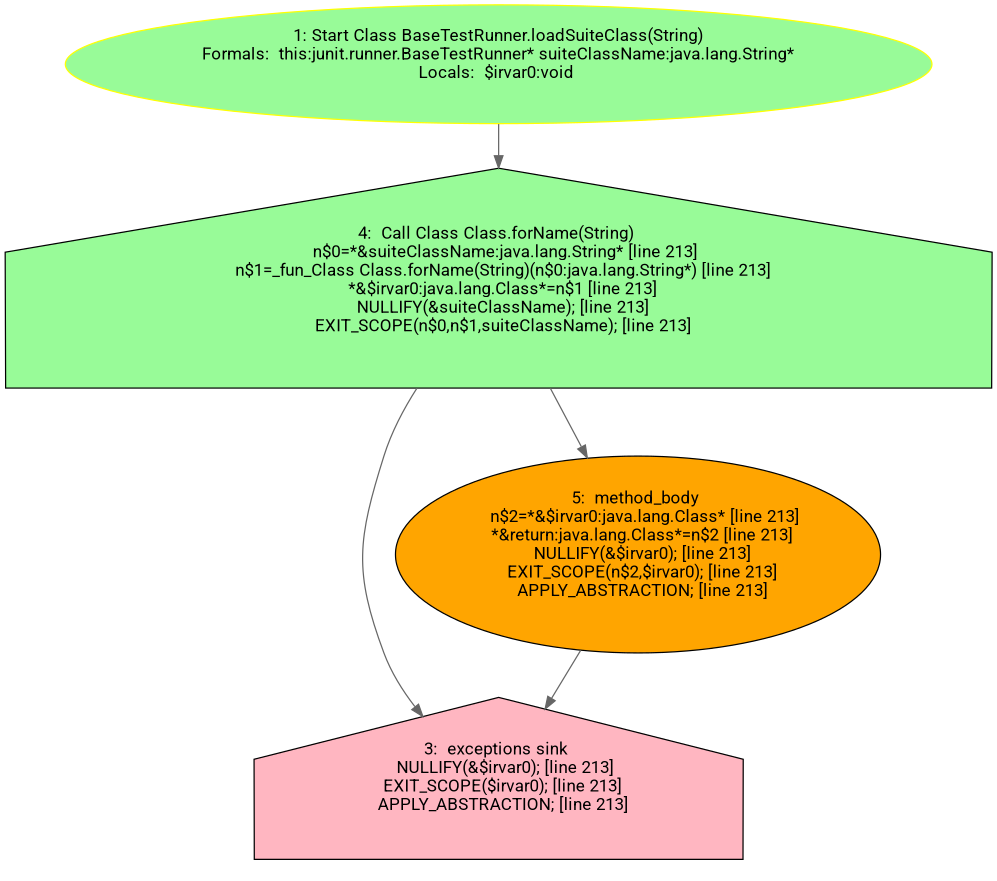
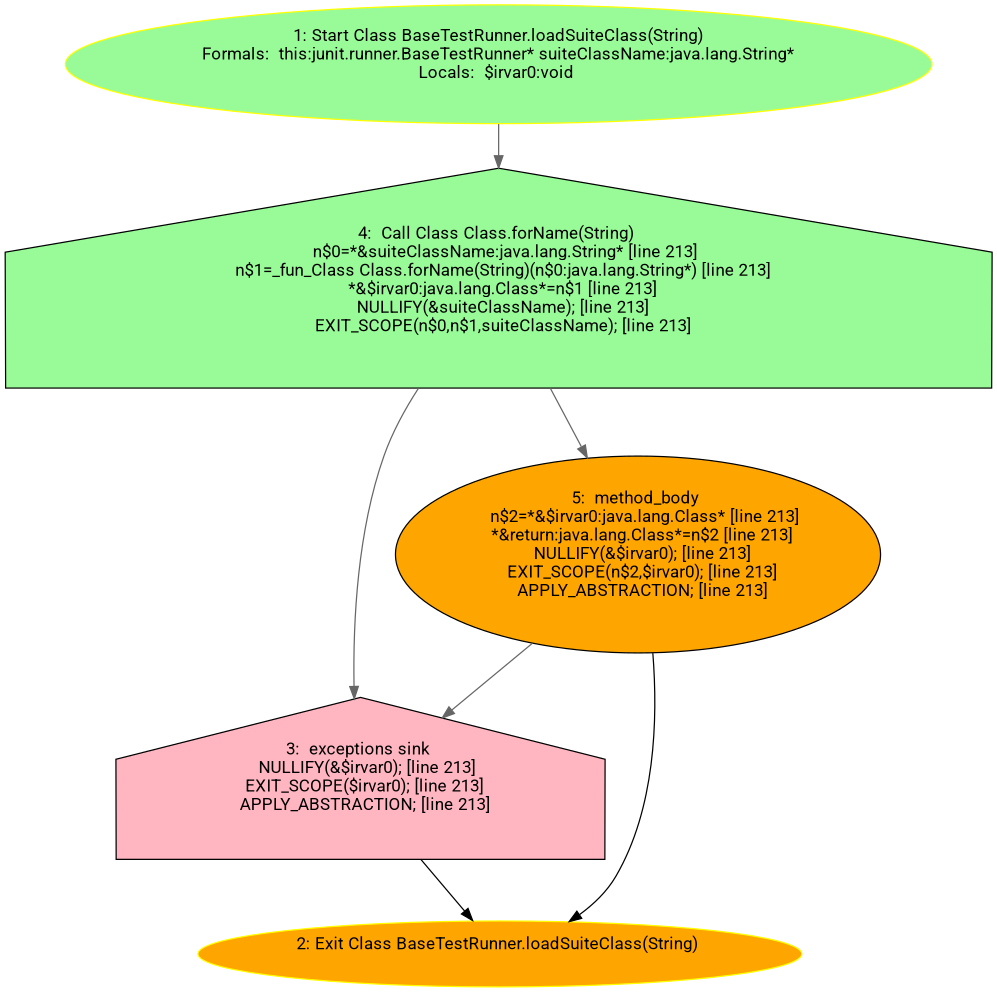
none -> (500, 954)
